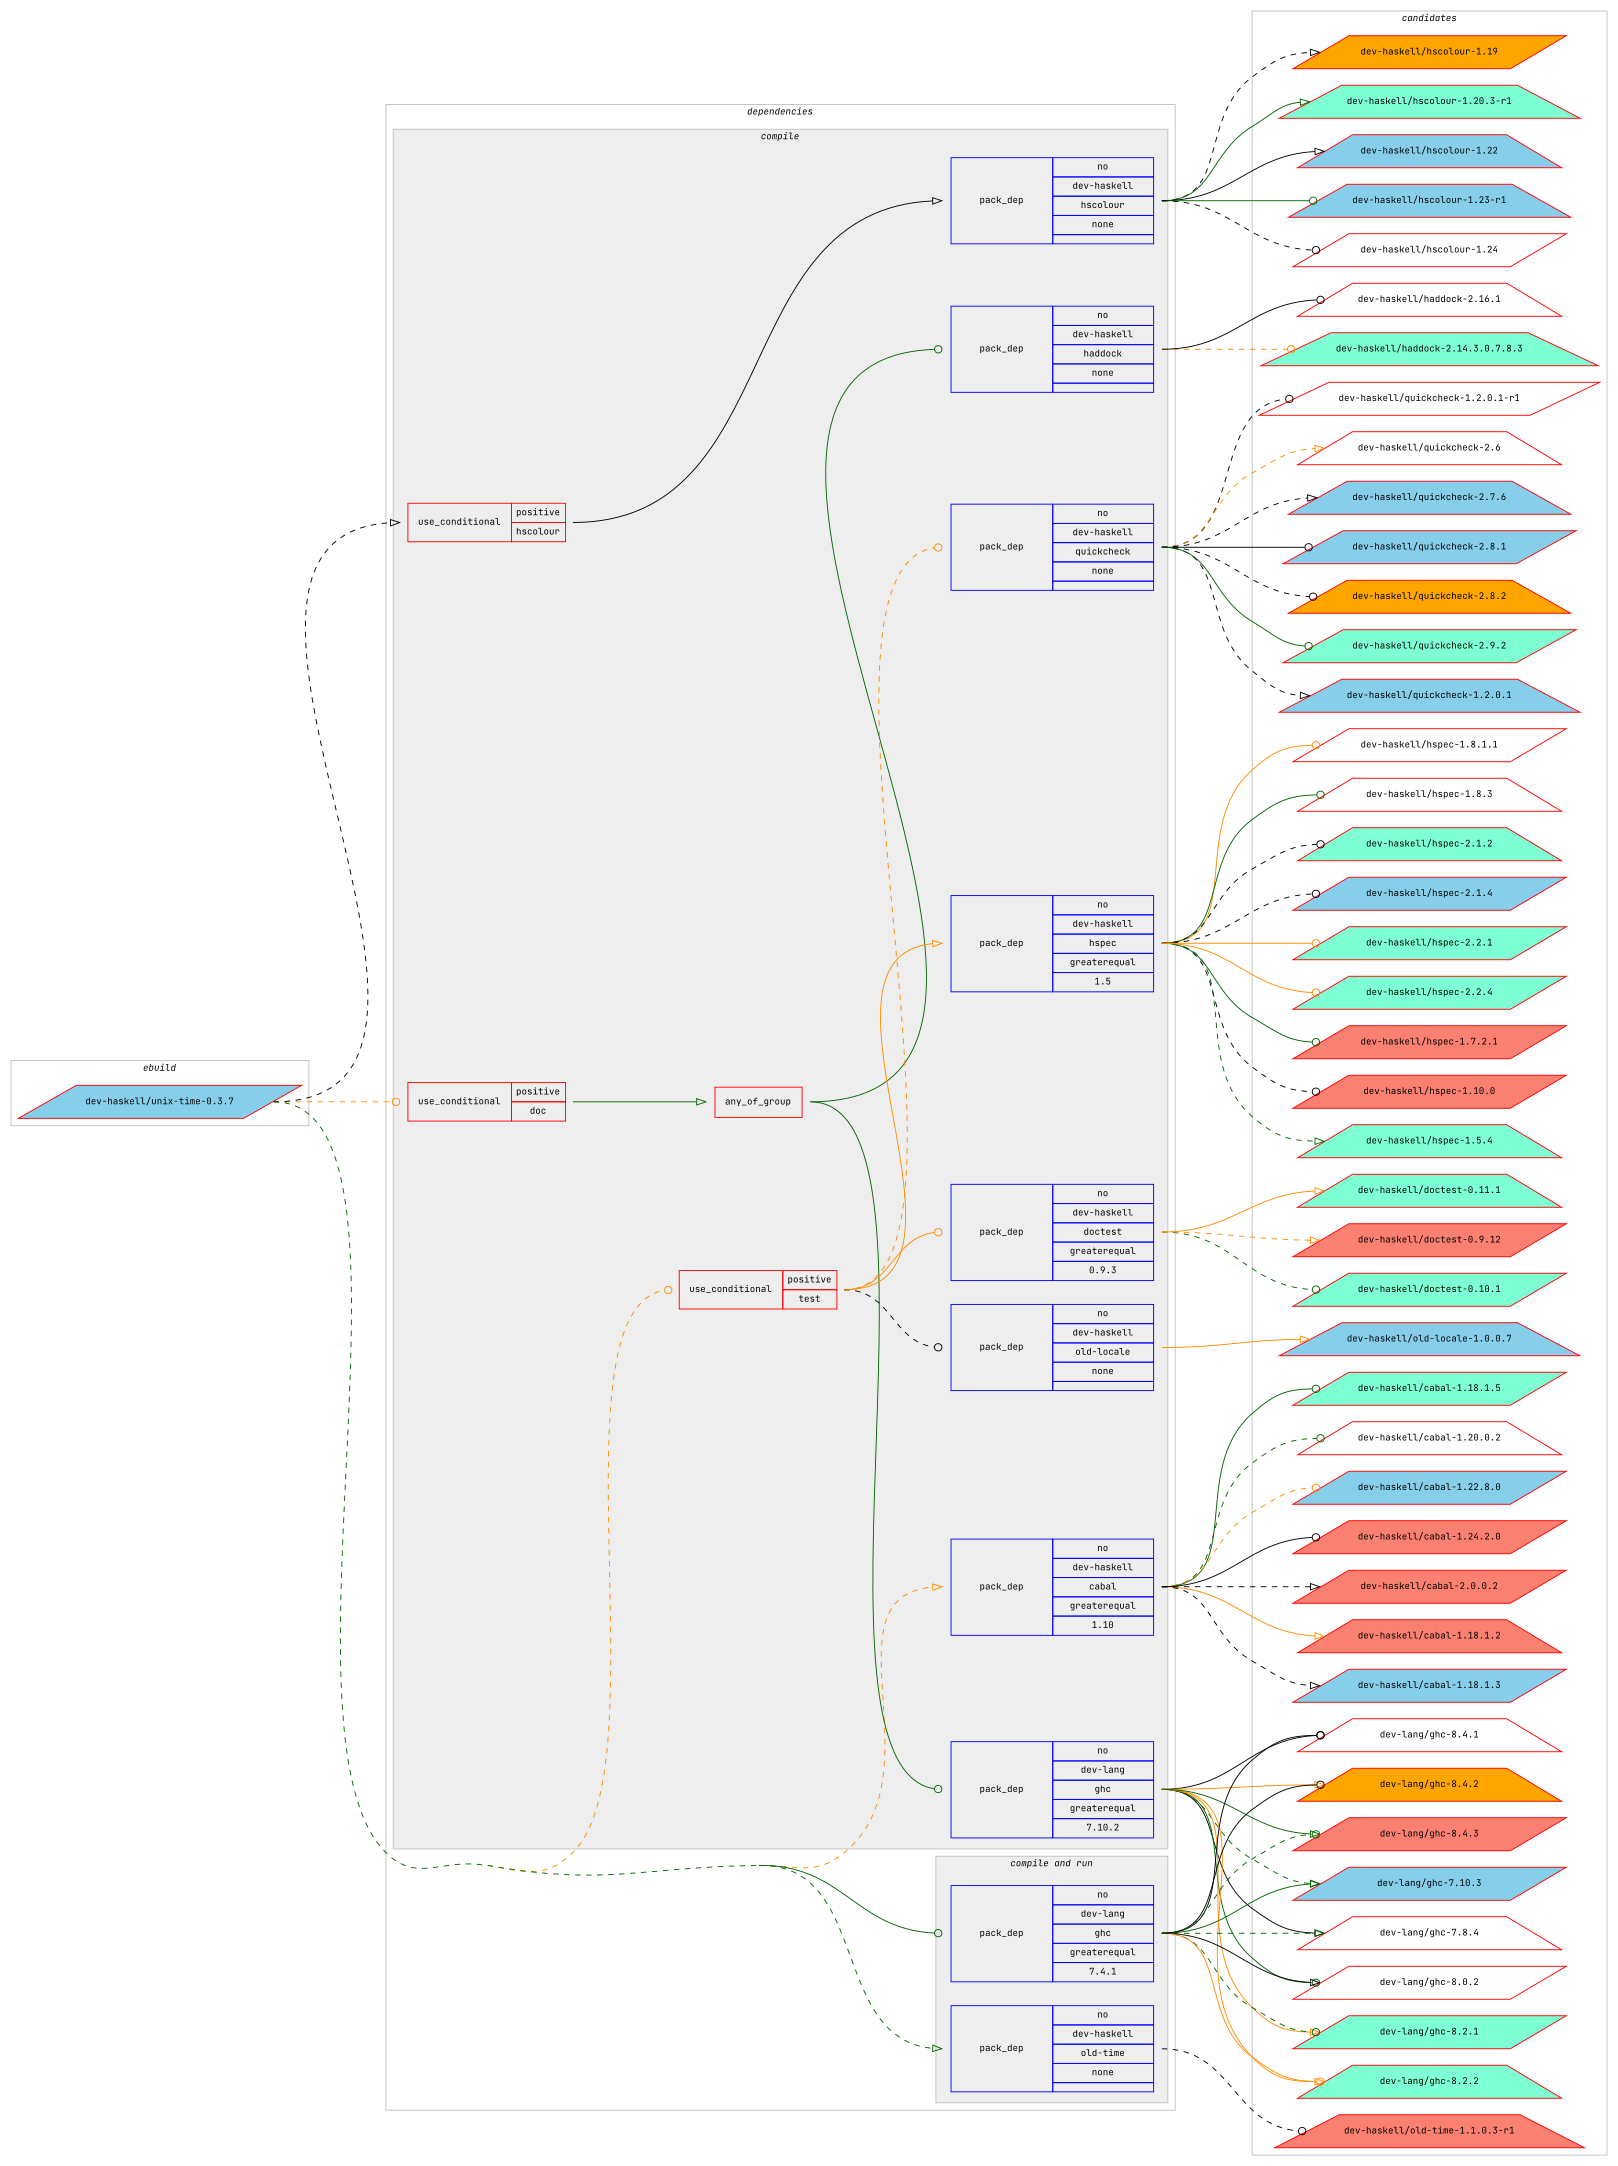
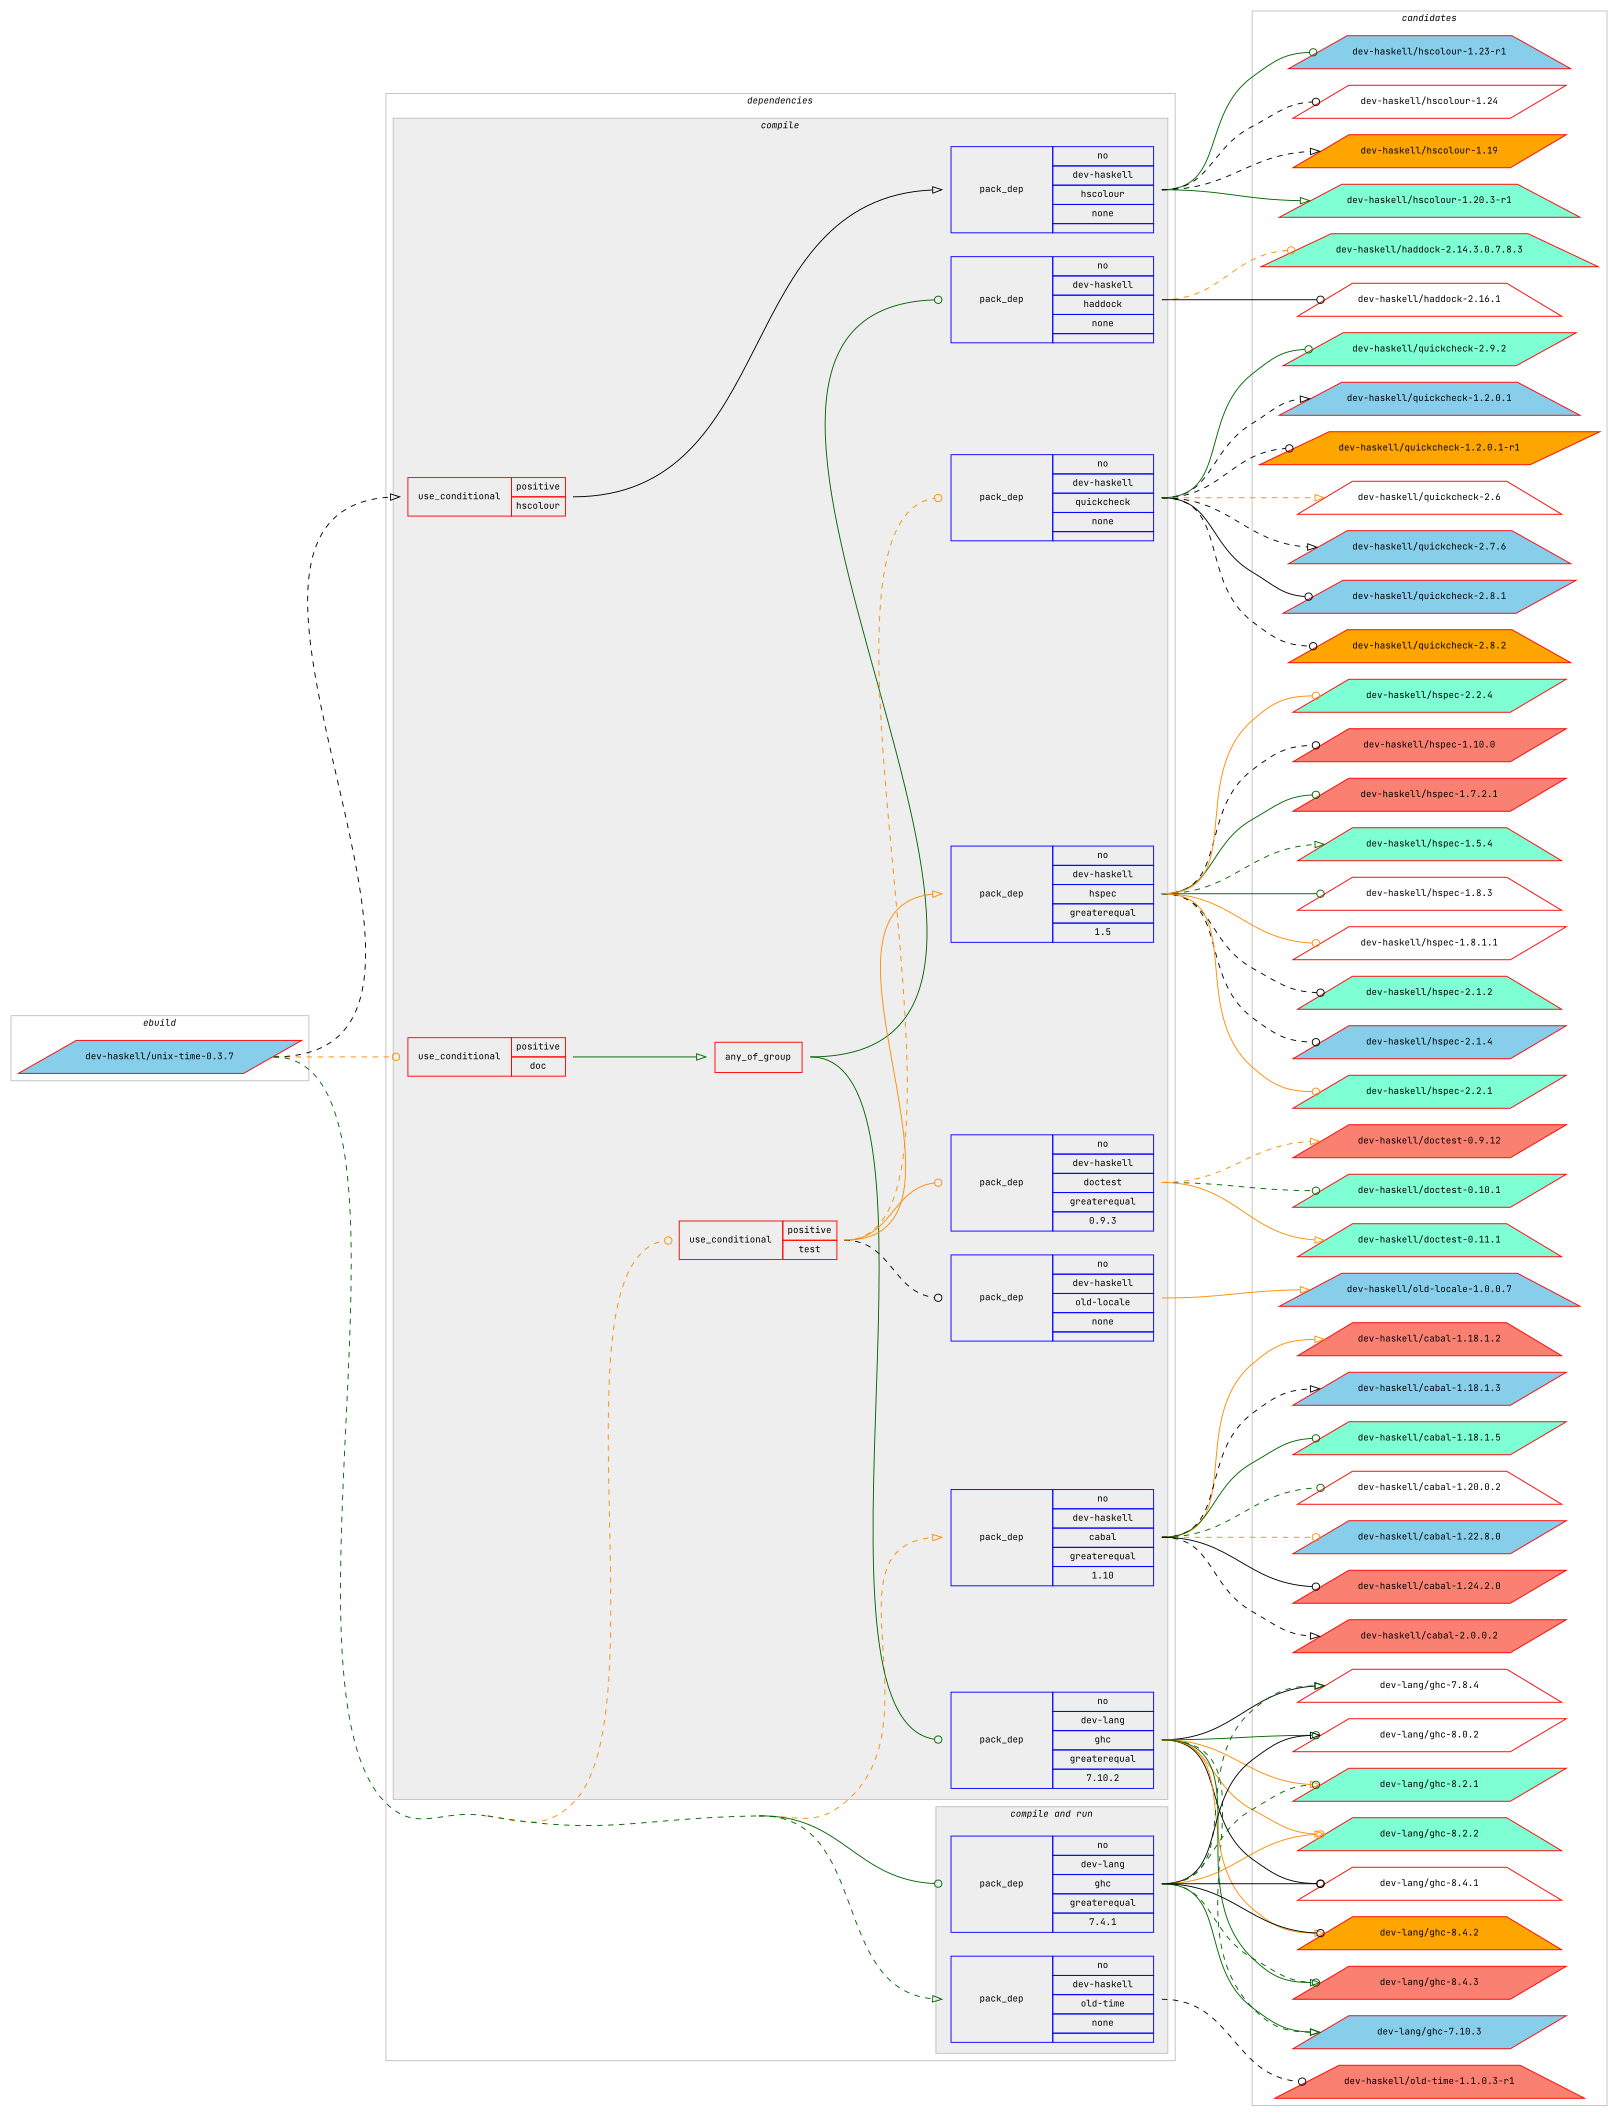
(1430, 151) -> none
(1430, 399) -> (1430, 448)
